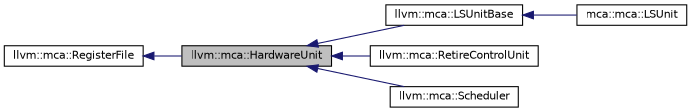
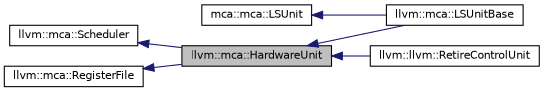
(555, 15) -> (354, 15)
(454, 56) -> (455, 56)
(361, 78) -> (165, 46)
